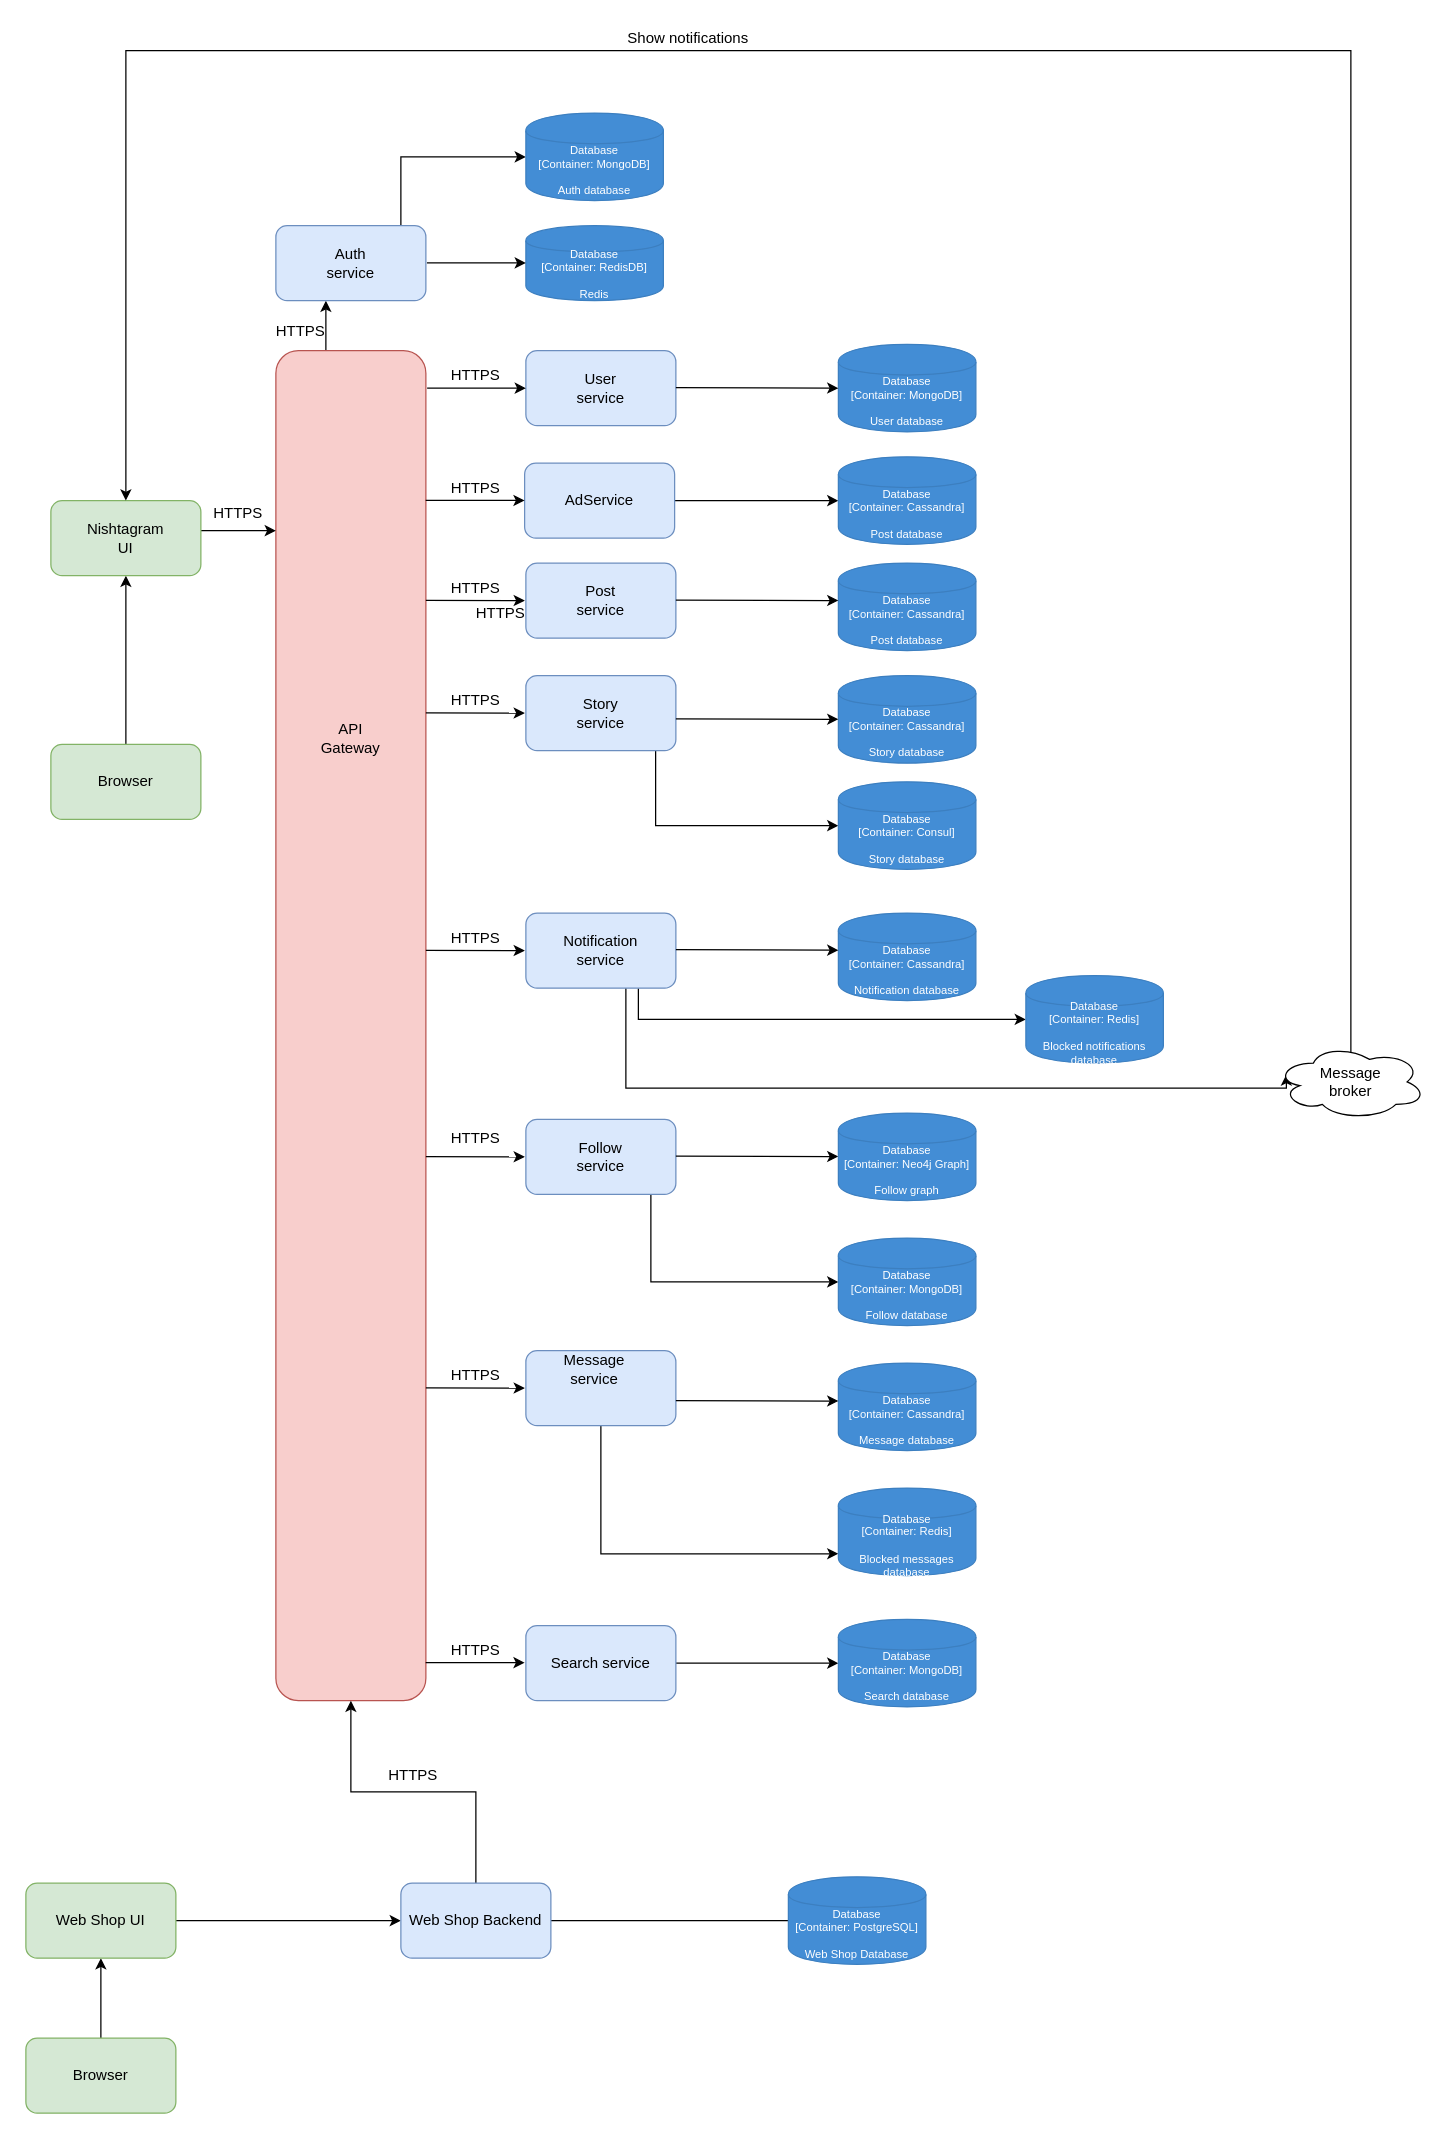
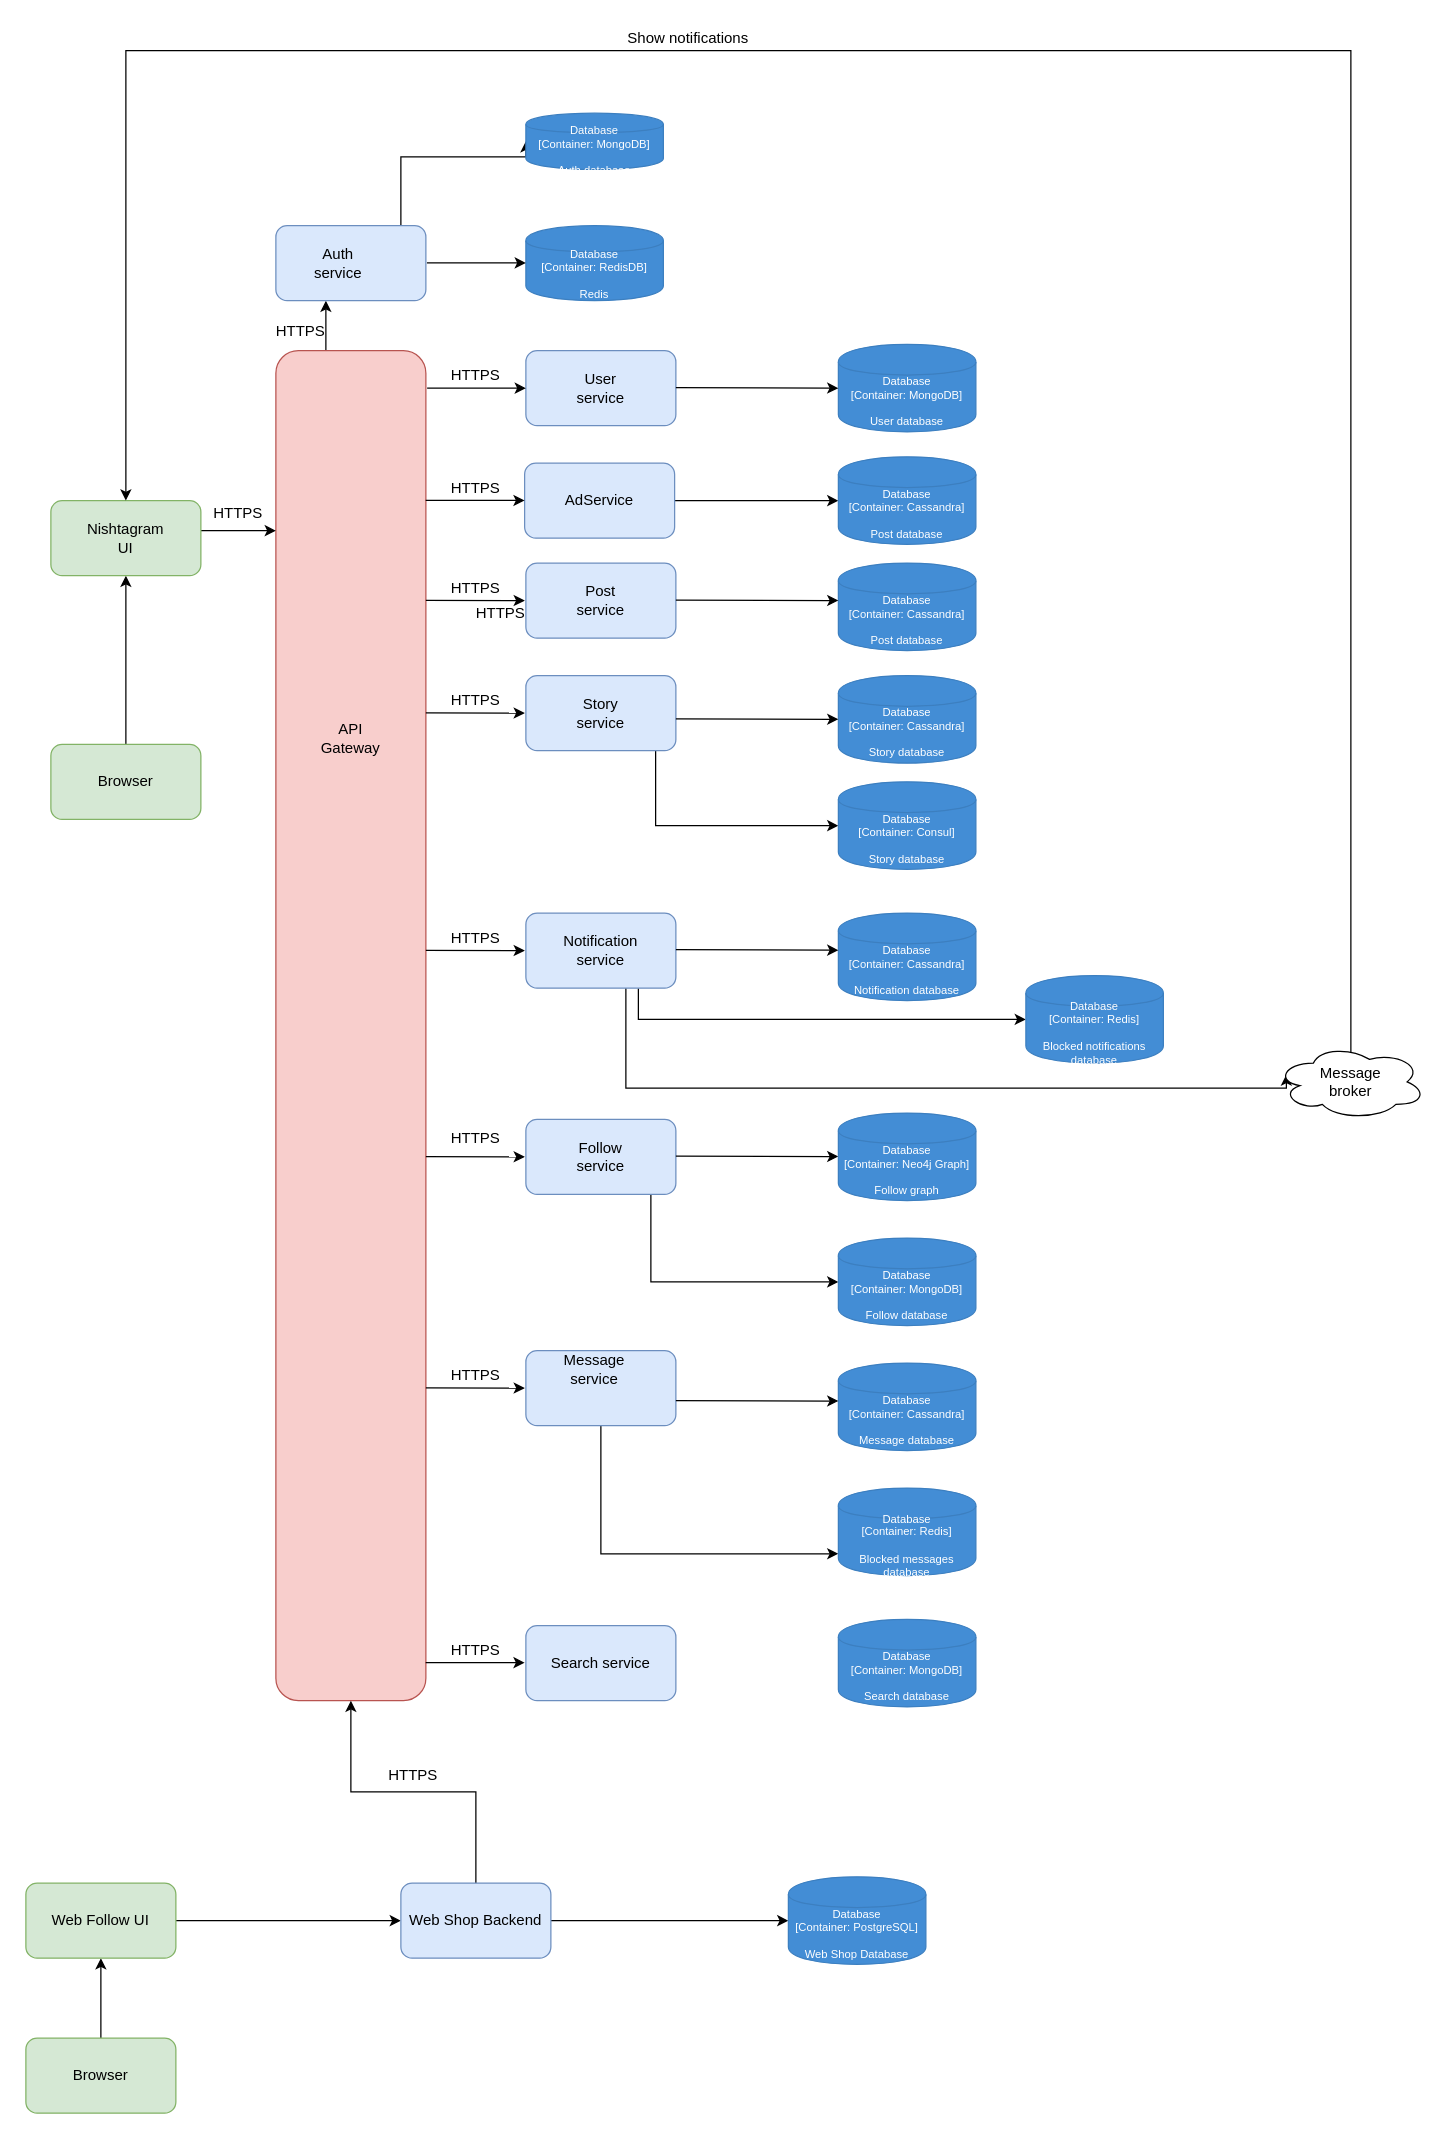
(594, 157) -> (594, 141)
(351, 263) -> (338, 263)
(753, 1663) -> none
(101, 1921) -> (101, 1921)
(781, 1921) -> (778, 1921)
